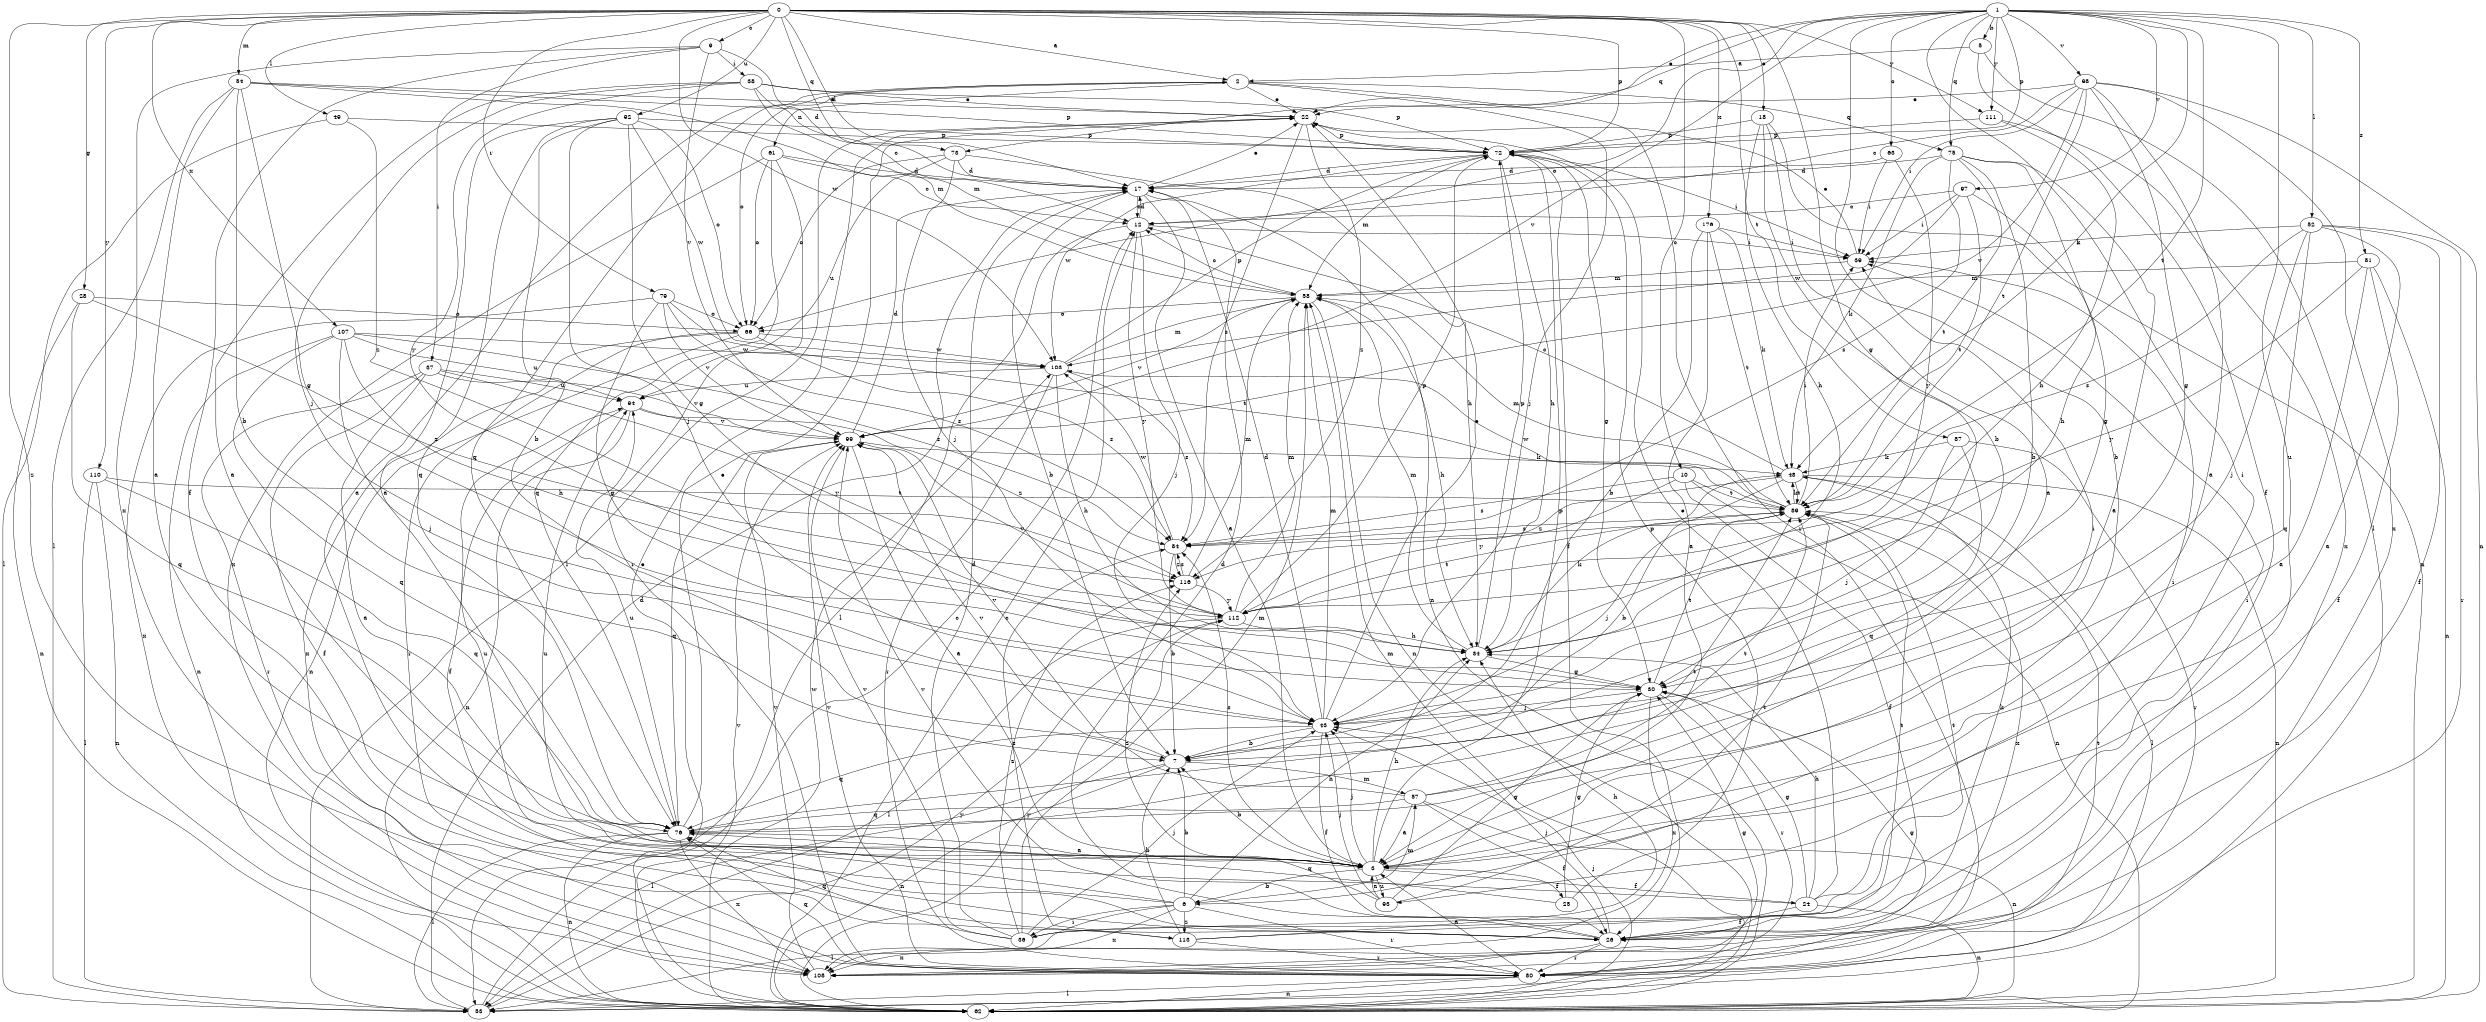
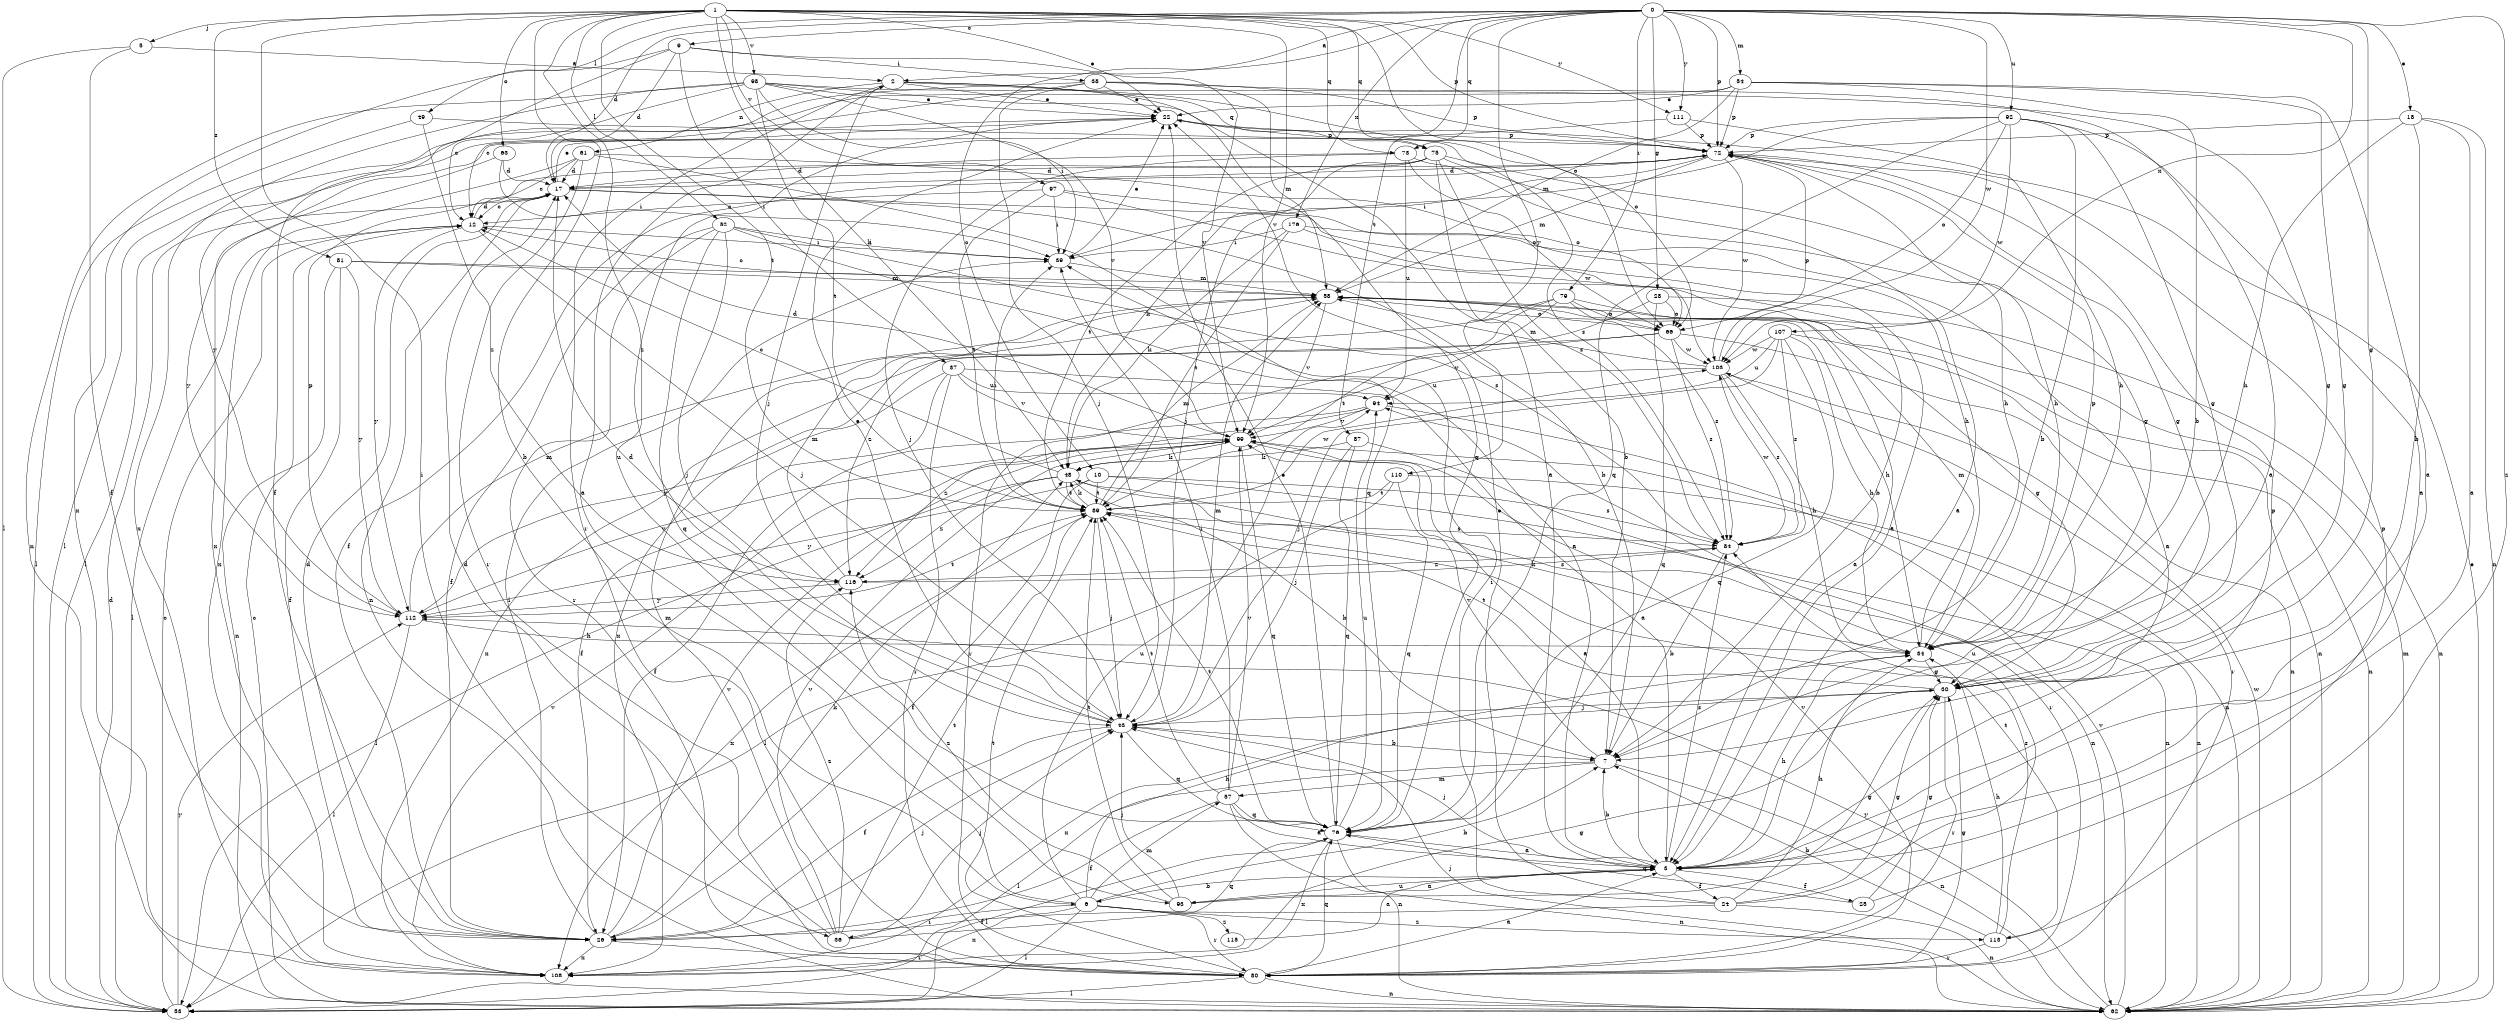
(1992, 28) -> (208, 28)
none -> (1233, 940)
